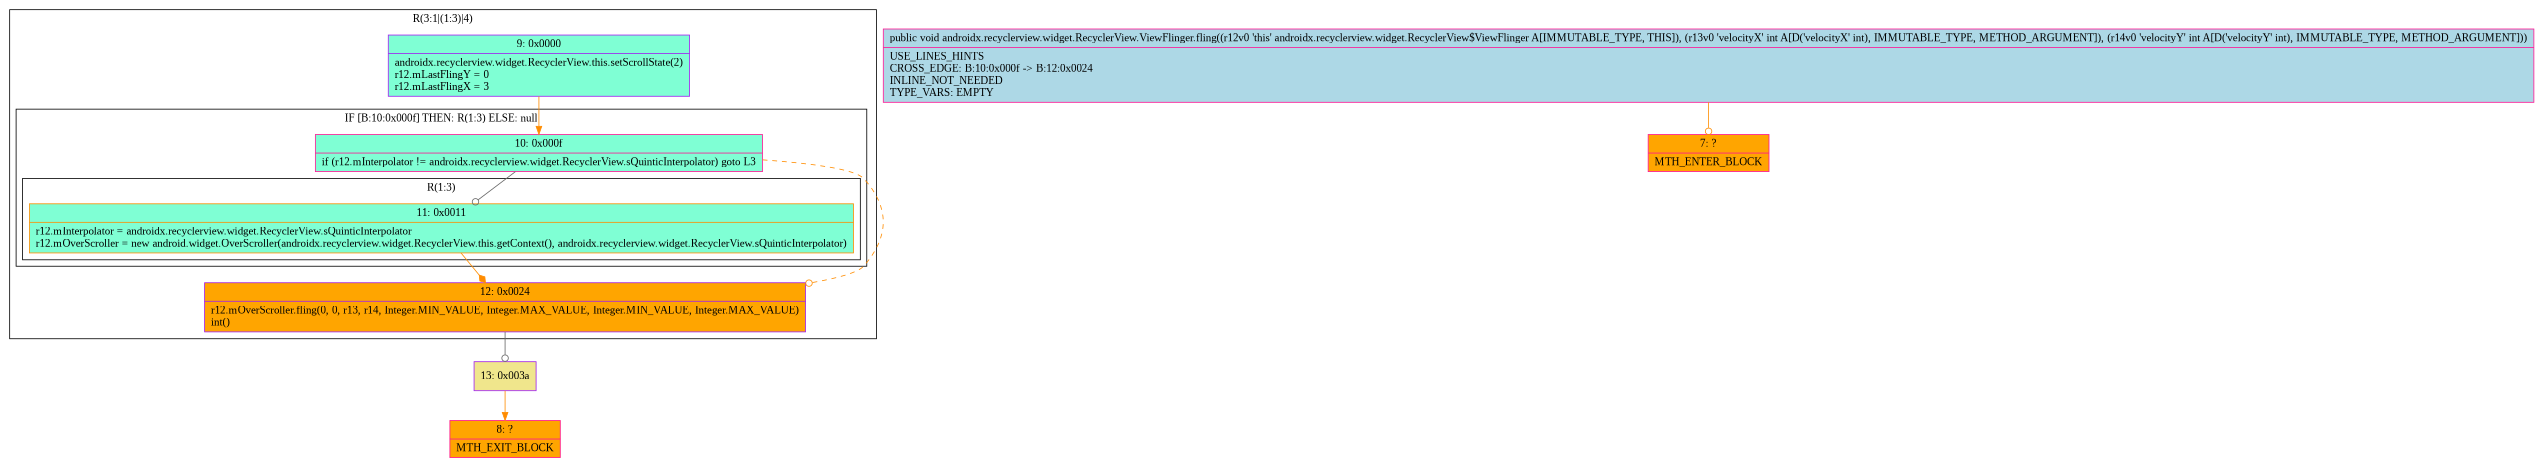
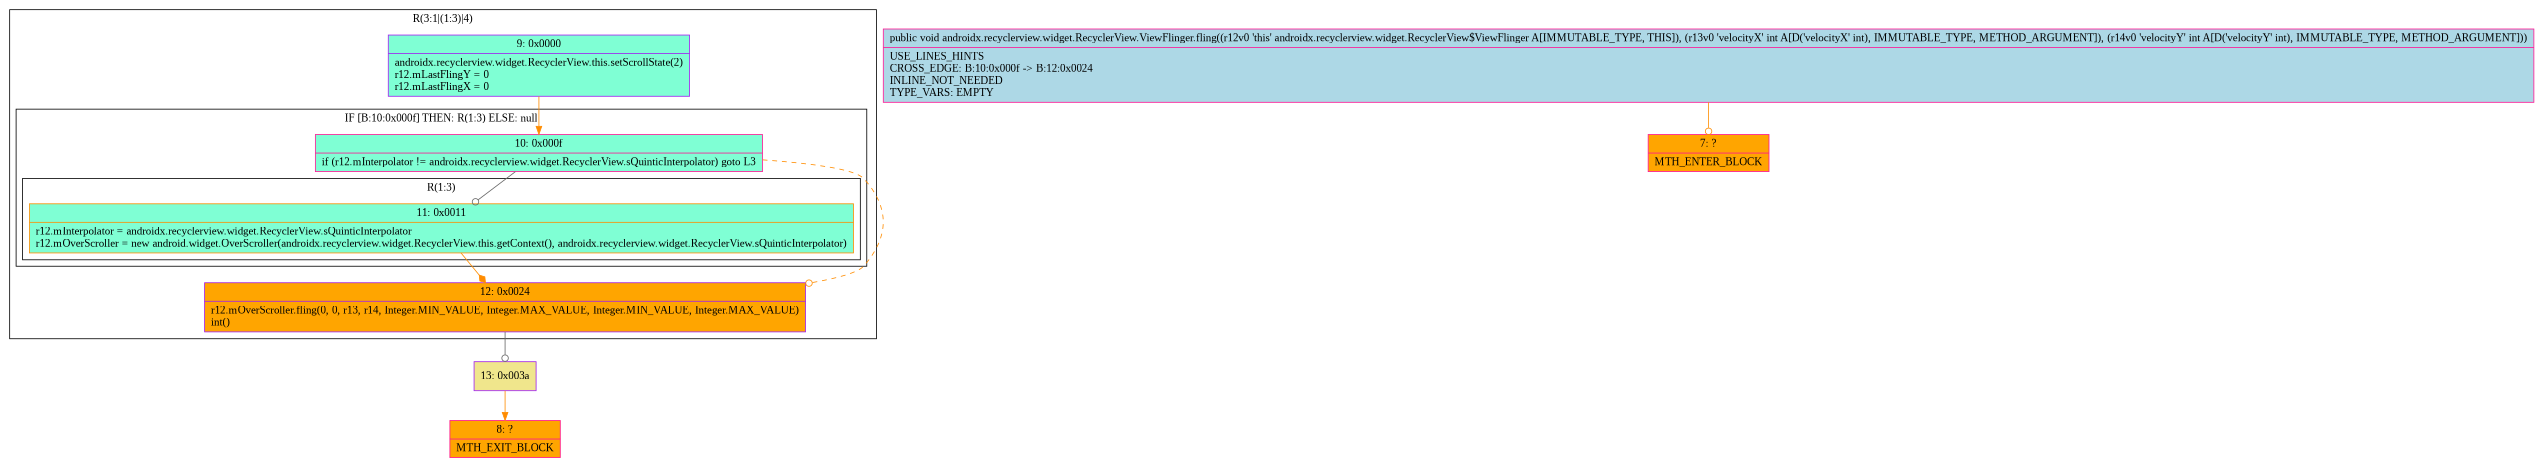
(442, 87) -> (442, 87)
